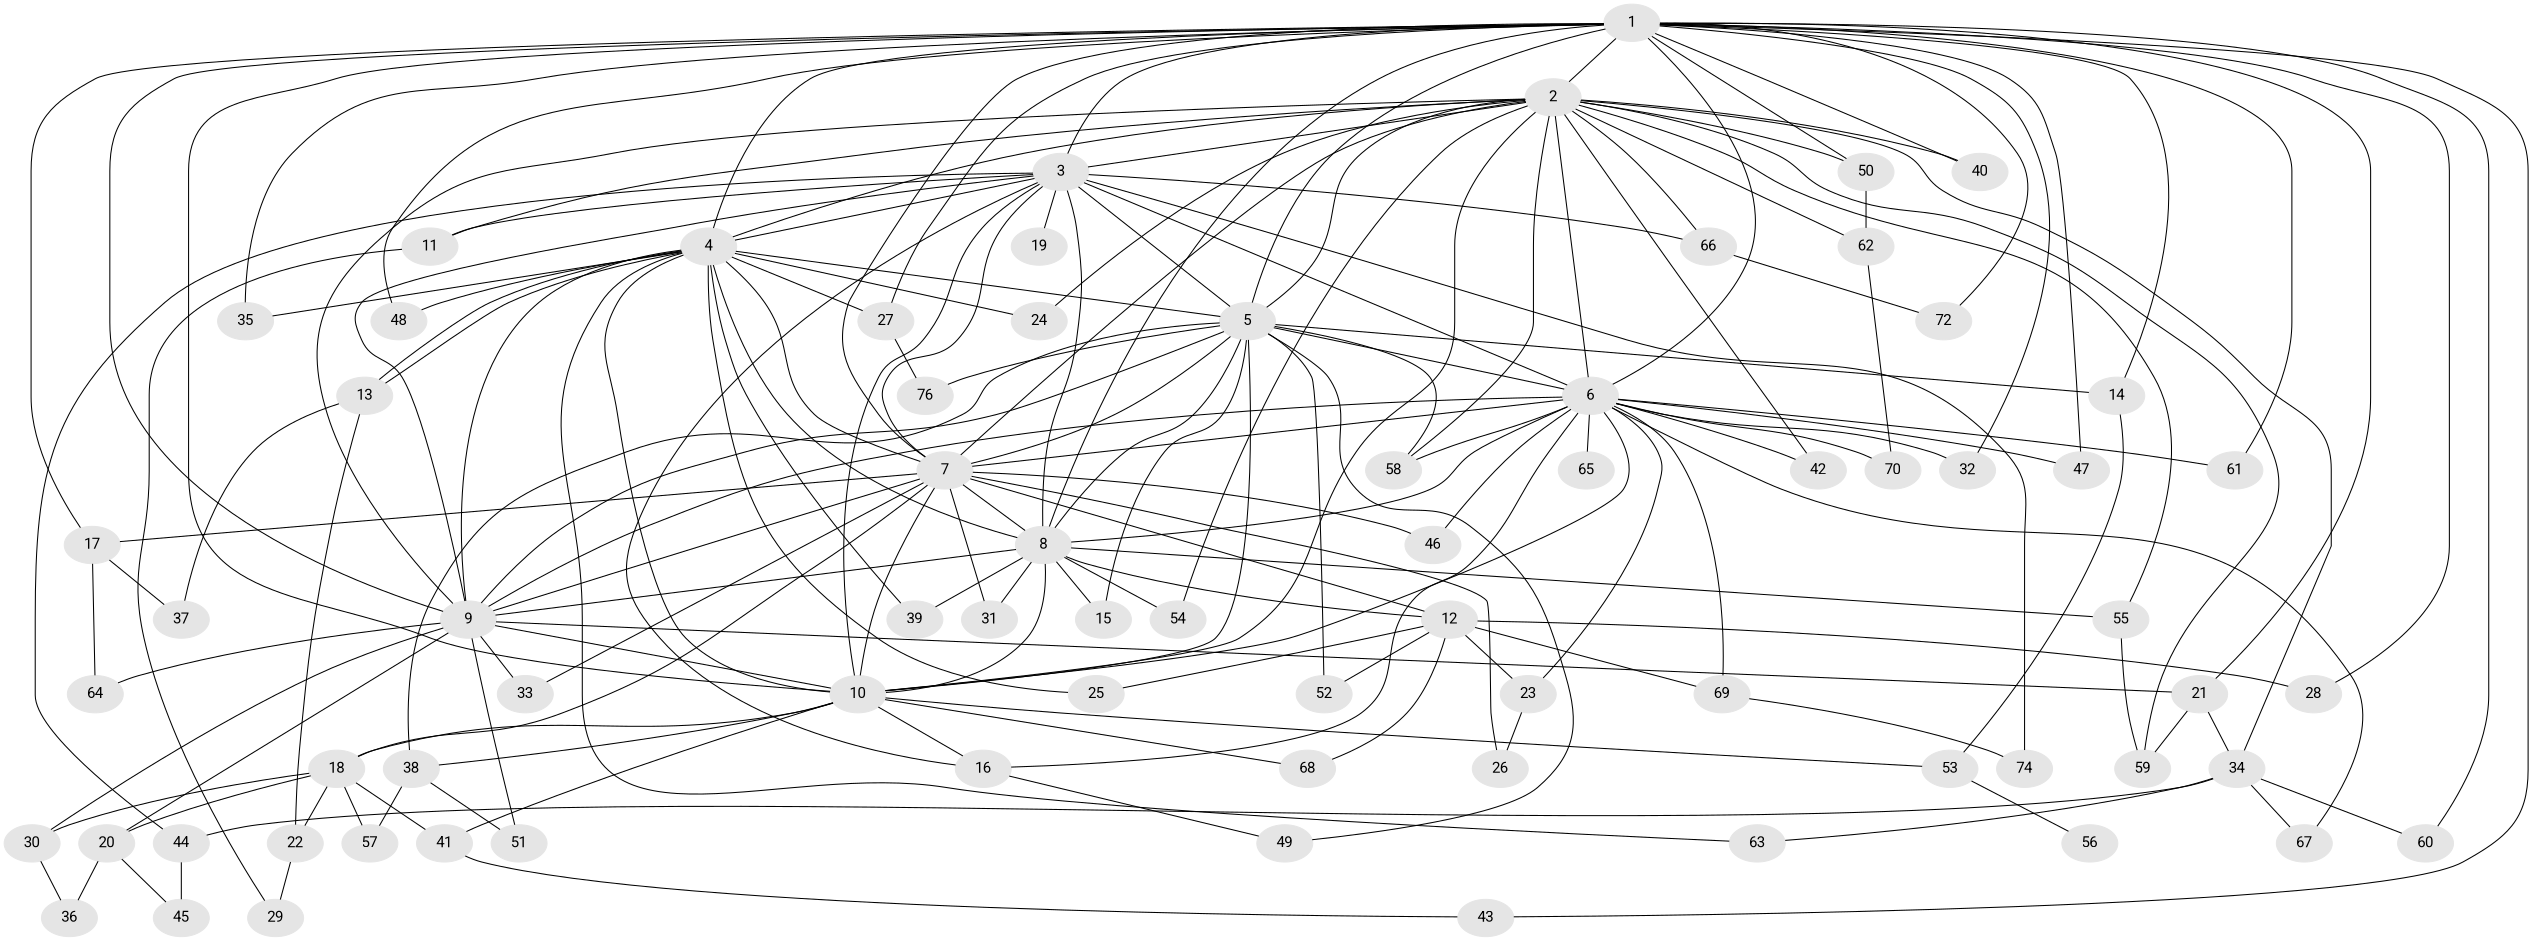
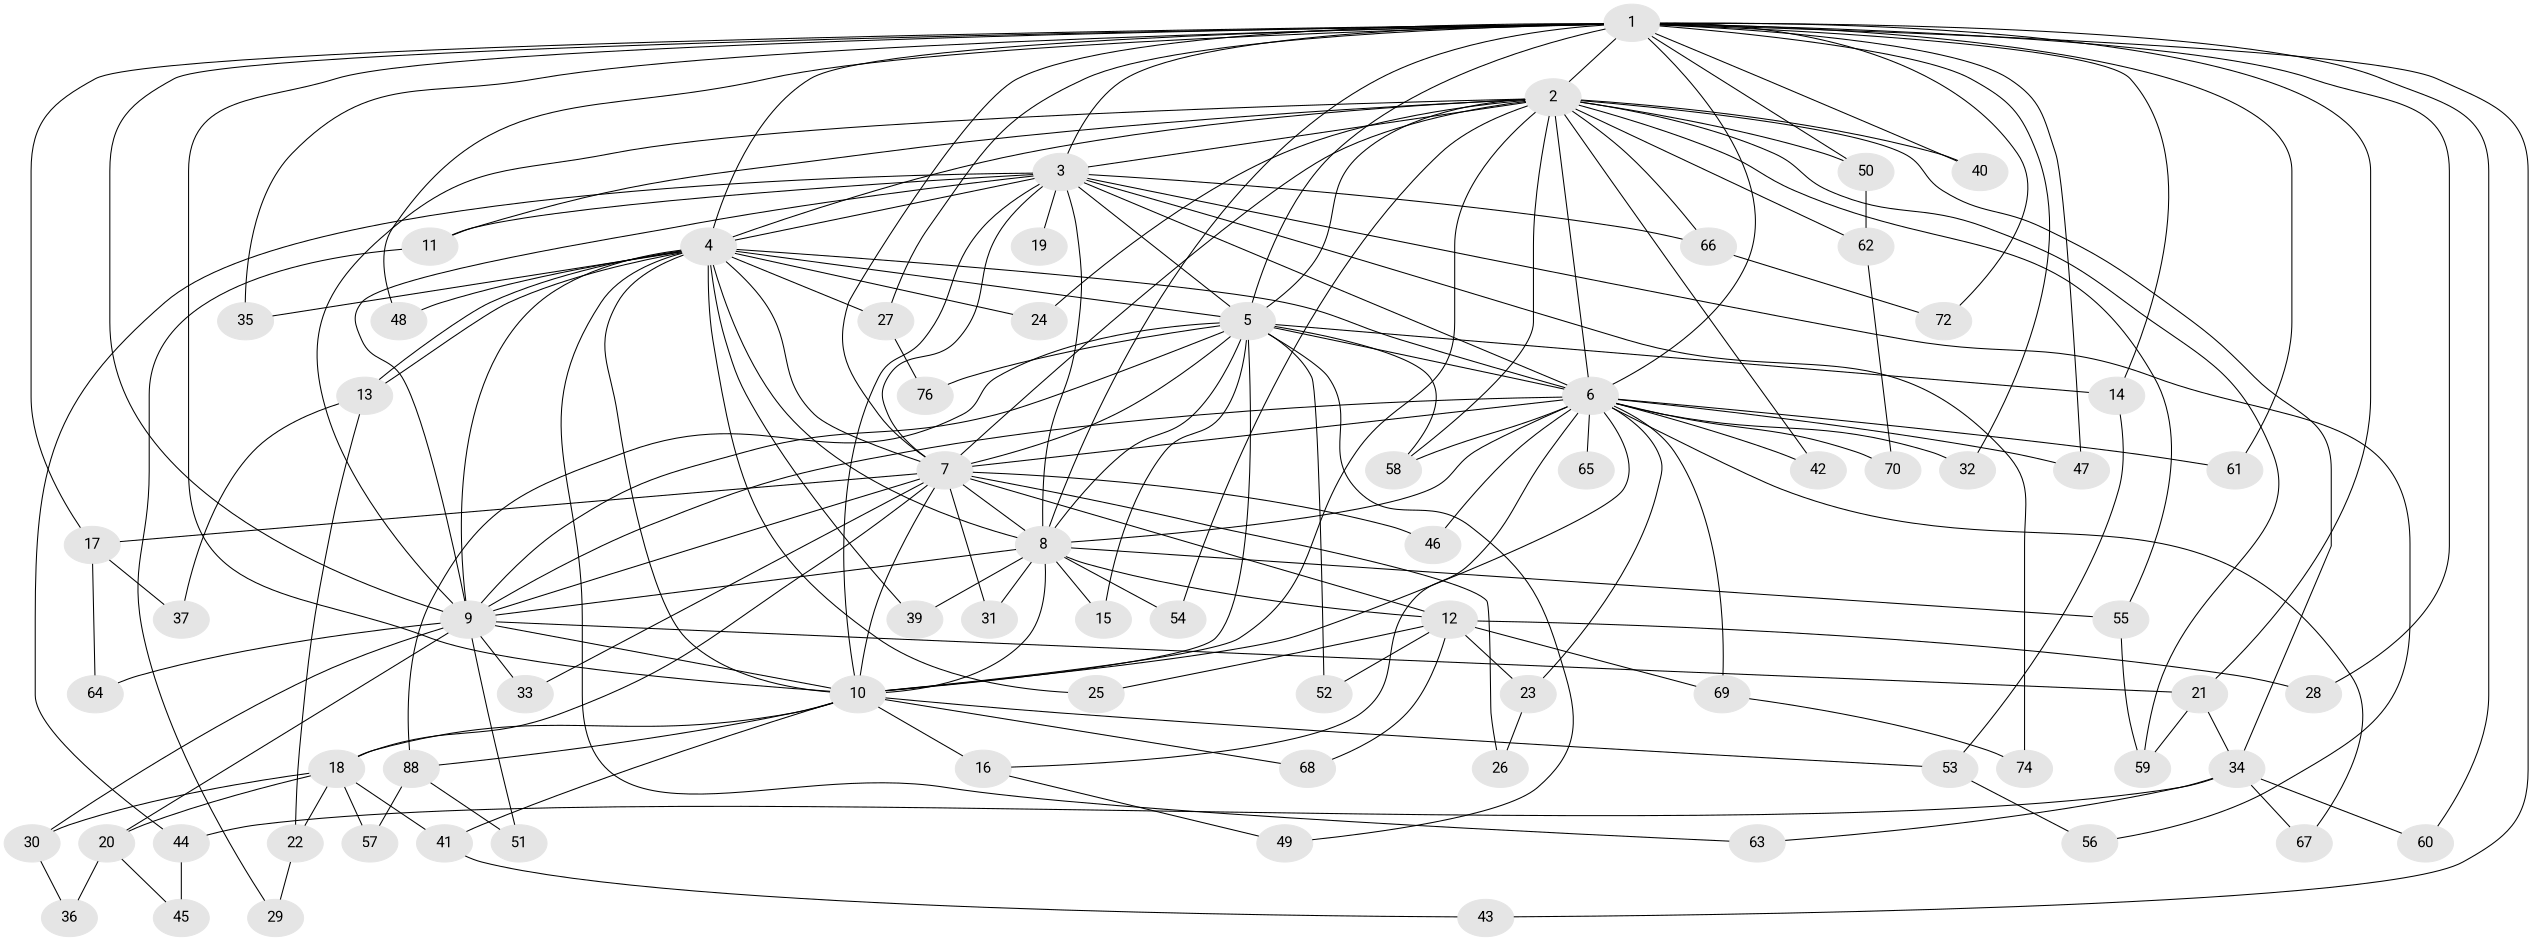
none -> (1136, 283)
(657, 487) -> (2018, 350)
(411, 769) -> (411, 769)
